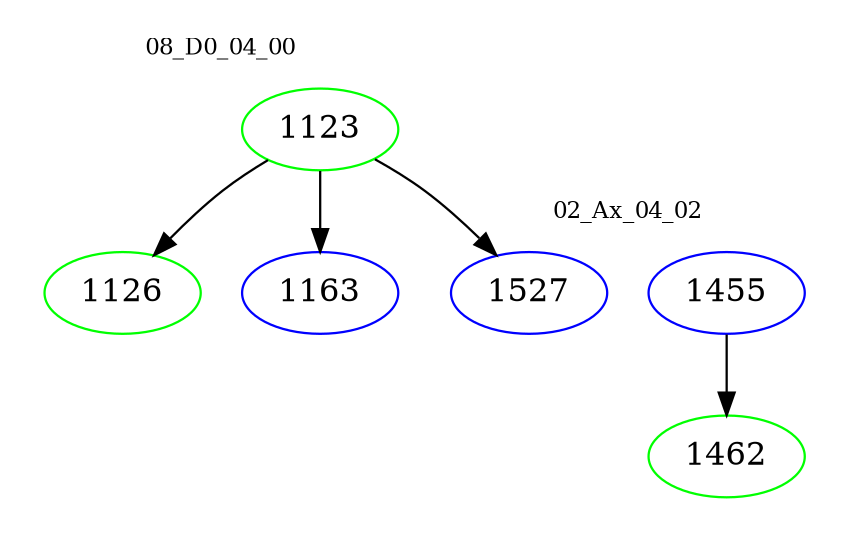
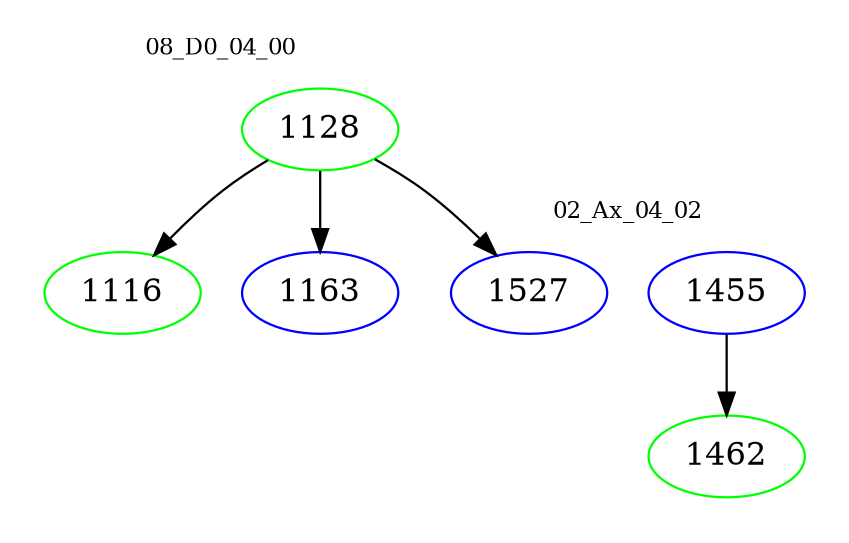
(320, 129) -> (320, 129)
(123, 293) -> (123, 293)
